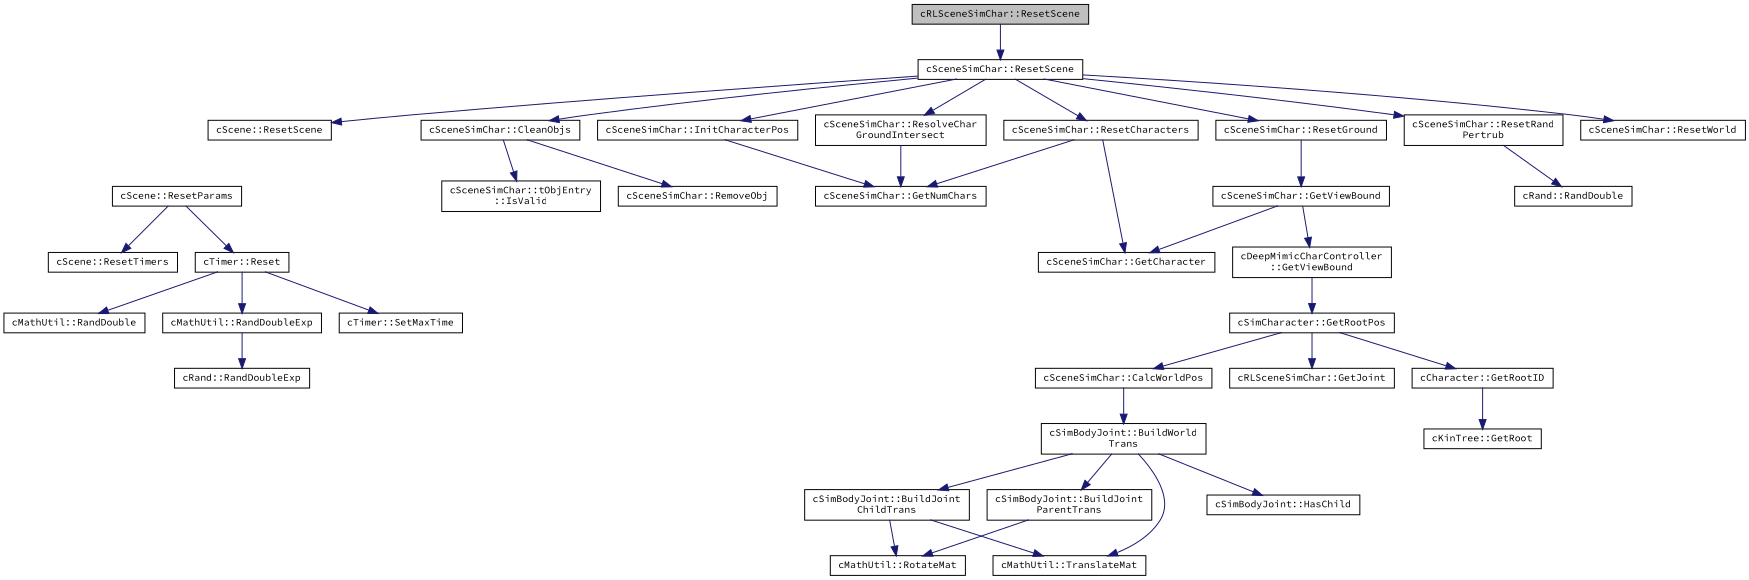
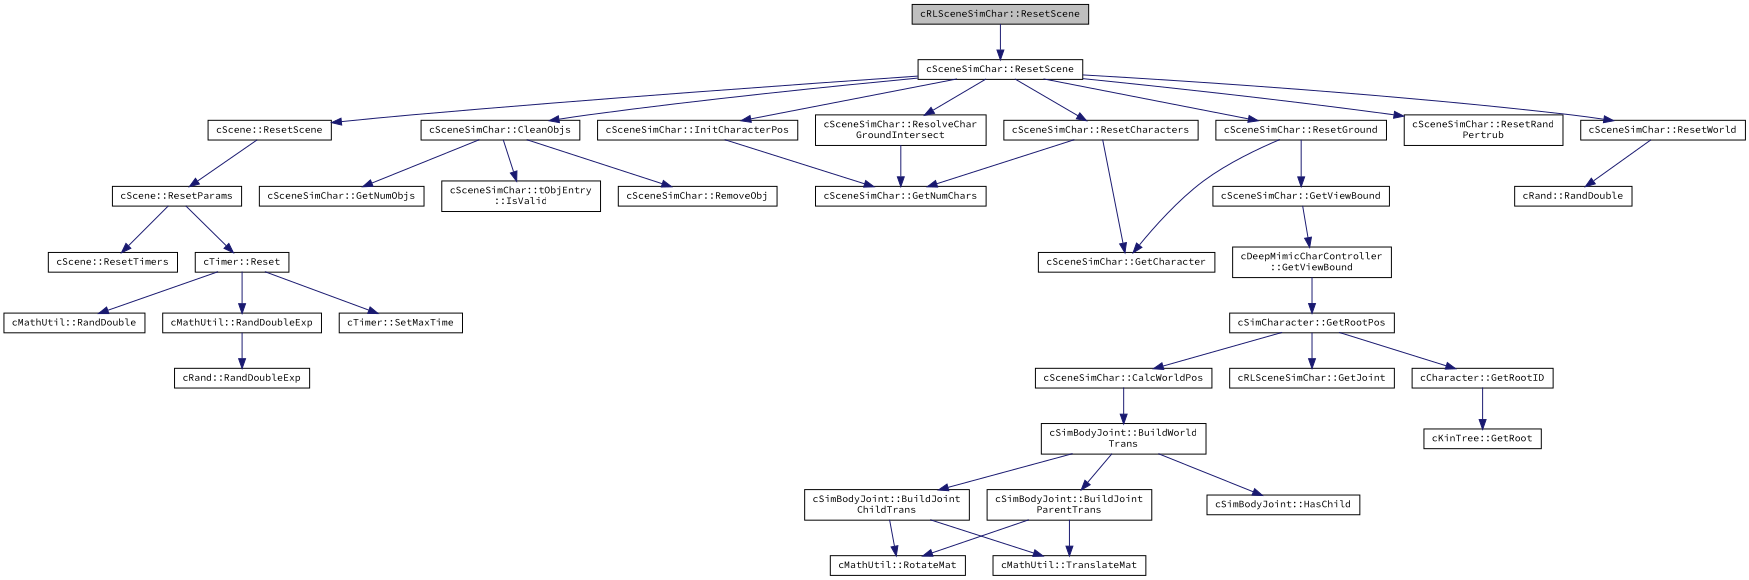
none -> (227, 160)
(1528, 163) -> (1622, 160)
none -> (342, 196)
(1219, 228) -> (1202, 182)
(1164, 511) -> (1069, 533)
